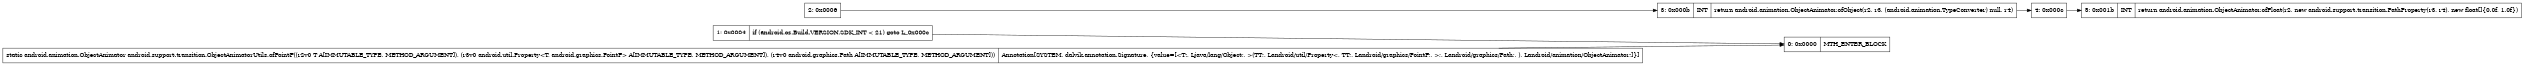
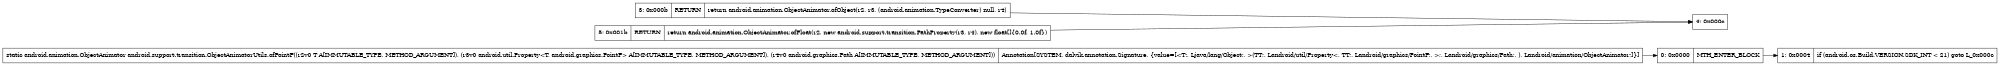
(823, 10) -> none
(1702, 10) -> (688, 10)
(2072, 10) -> (1369, 26)
(2126, 10) -> (648, 33)
(1356, 39) -> (1768, 56)
